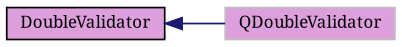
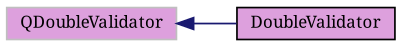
(204, 24) -> (215, 24)
